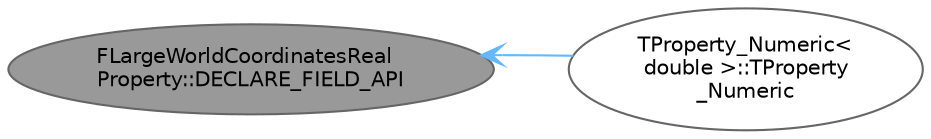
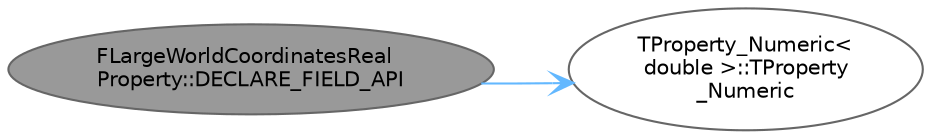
(538, 55) -> (517, 83)
